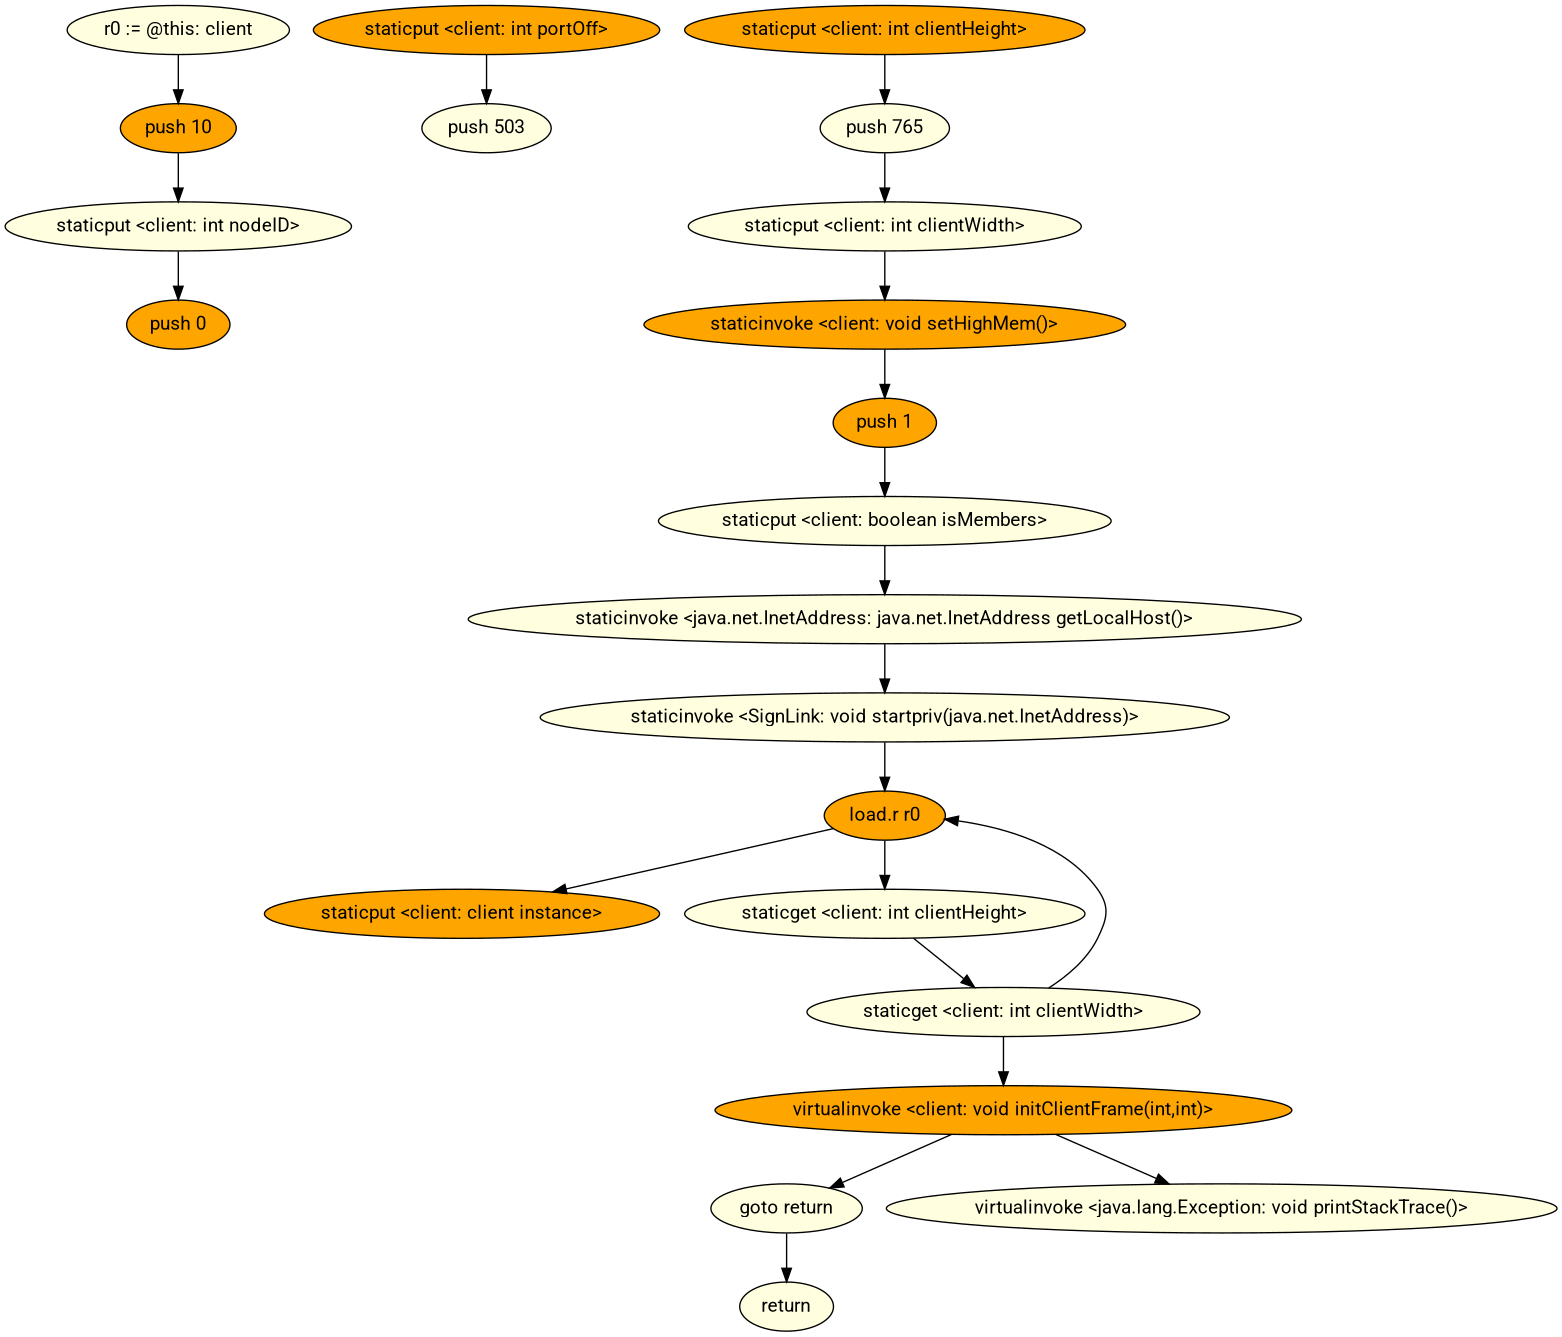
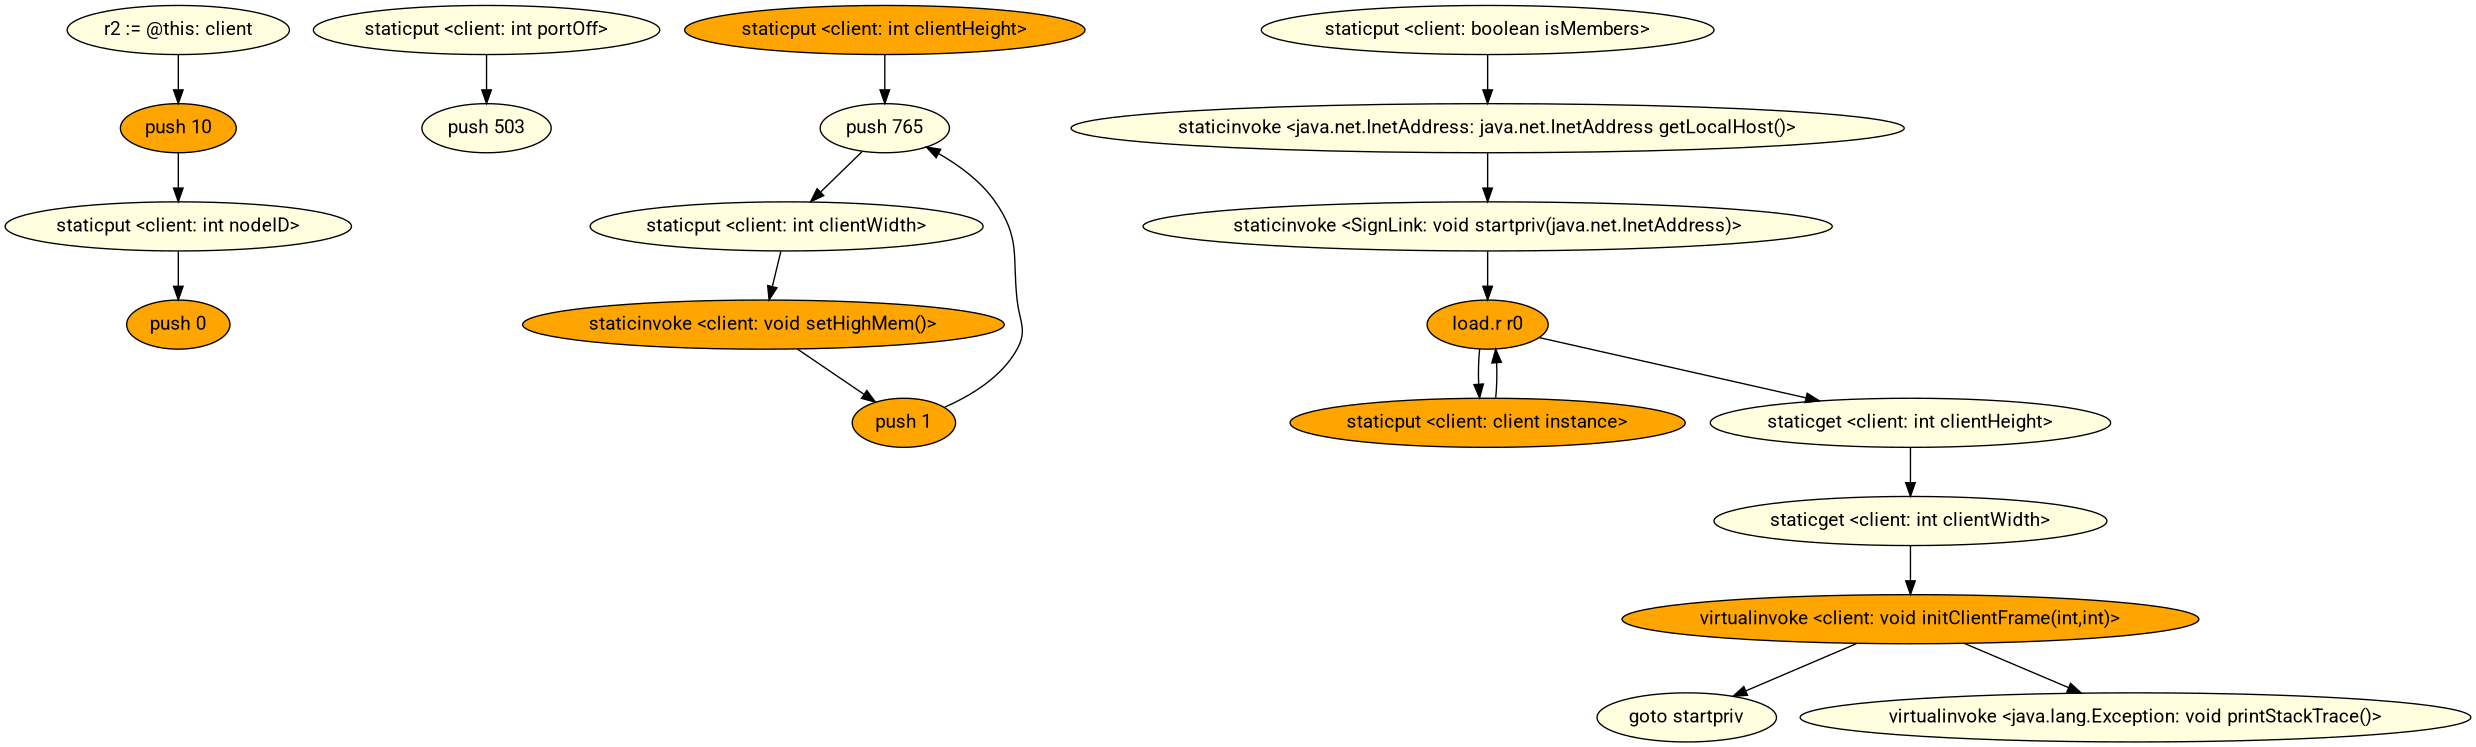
(178, 30) -> (178, 30)
(487, 30) -> (487, 30)
(885, 465) -> (1016, 284)
(1086, 876) -> (1497, 380)
(787, 1208) -> (1687, 717)
(787, 1307) -> none
